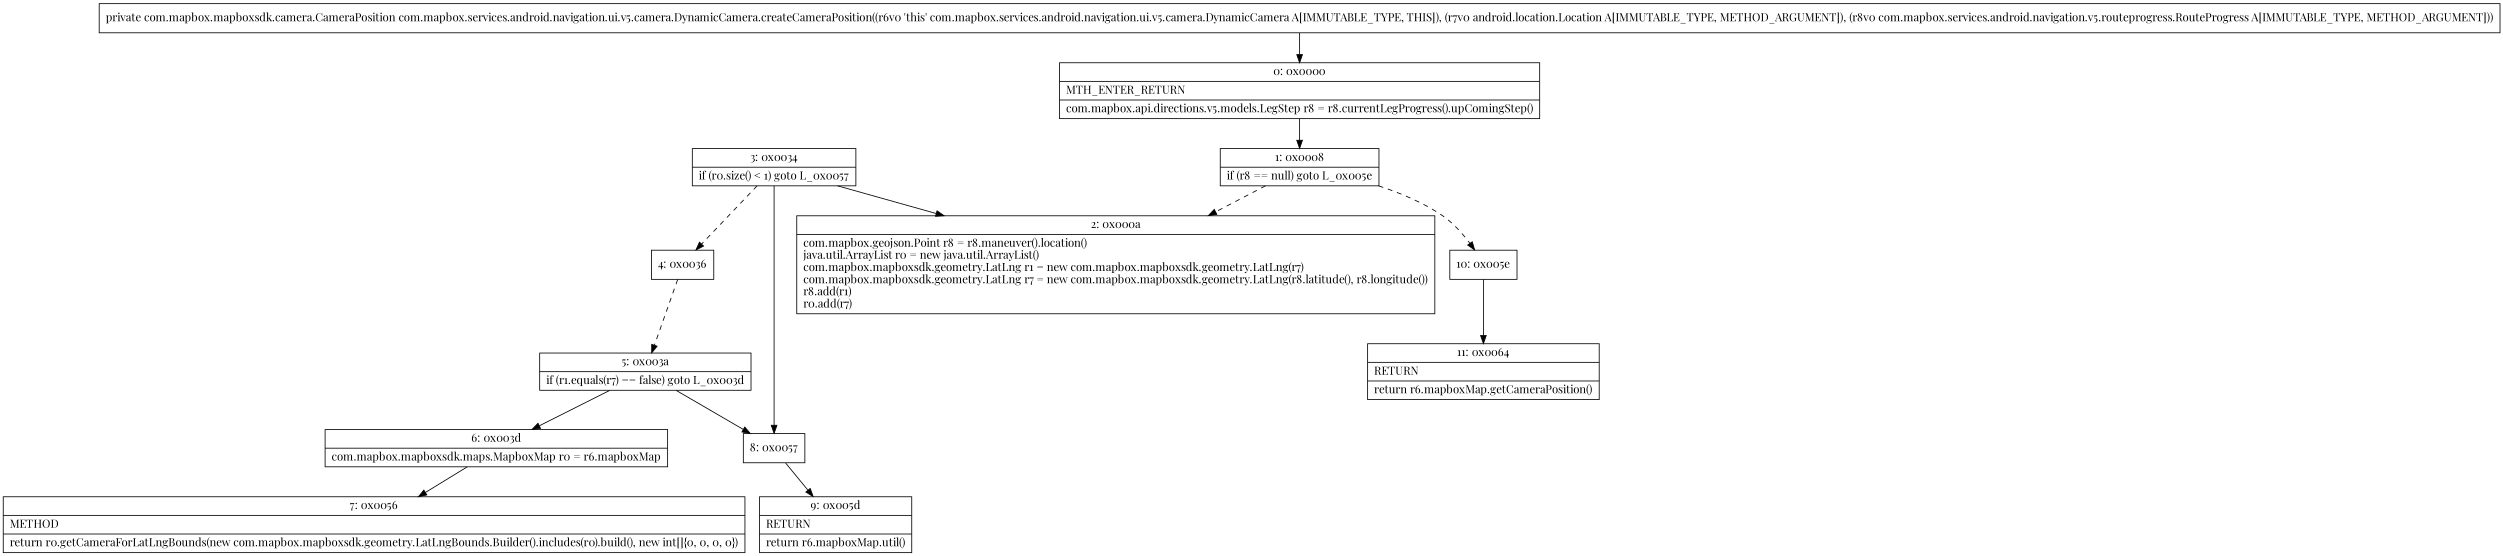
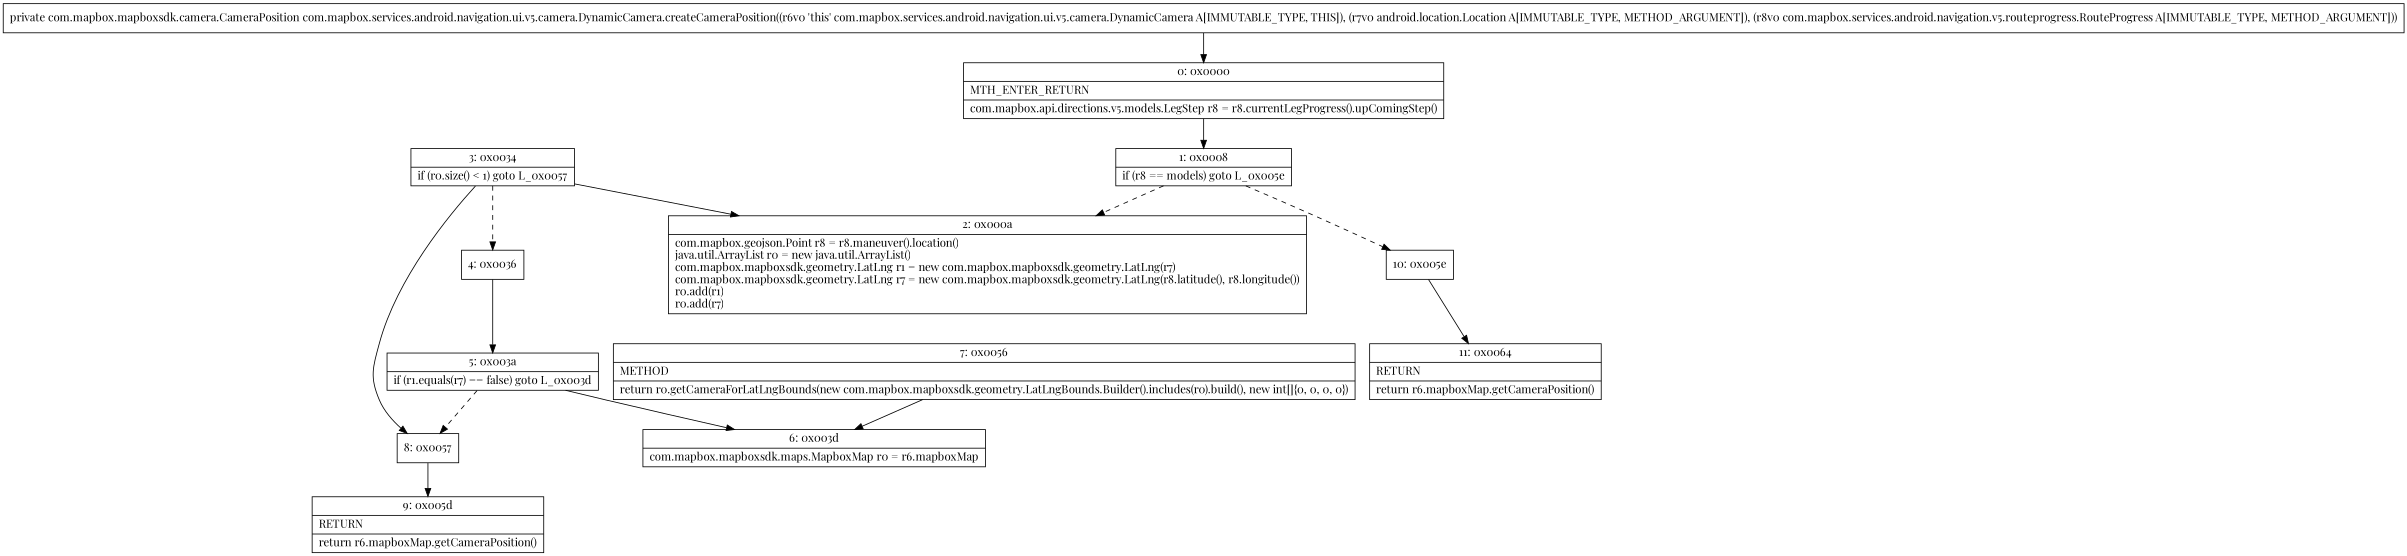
(1300, 176) -> (1204, 176)
(828, 292) -> (700, 292)
(666, 312) -> (493, 312)
(710, 410) -> (461, 409)
(446, 480) -> (892, 413)
(836, 543) -> (428, 543)
